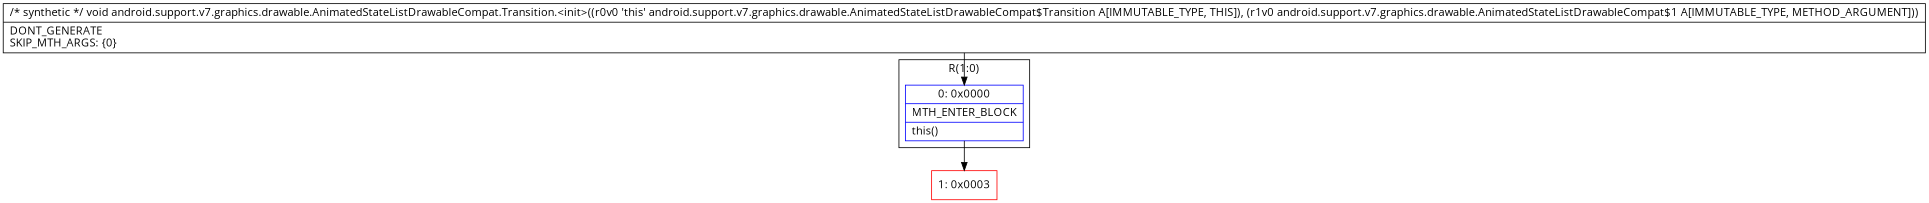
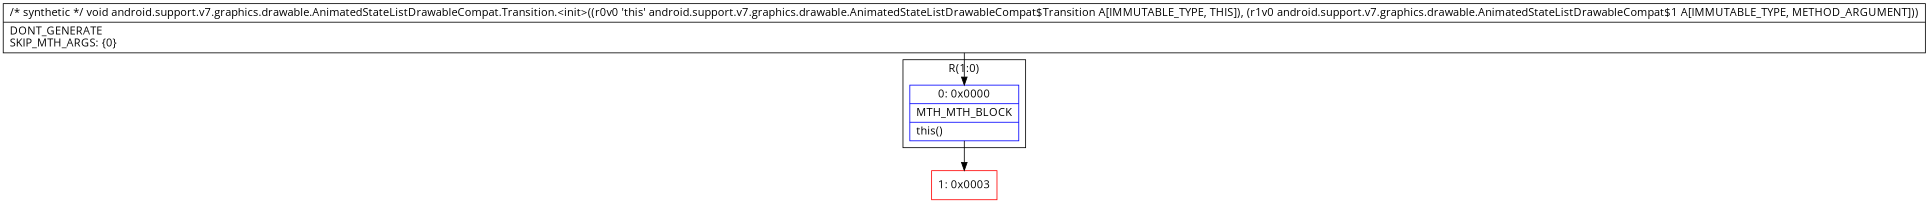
(964, 113) -> (964, 113)
